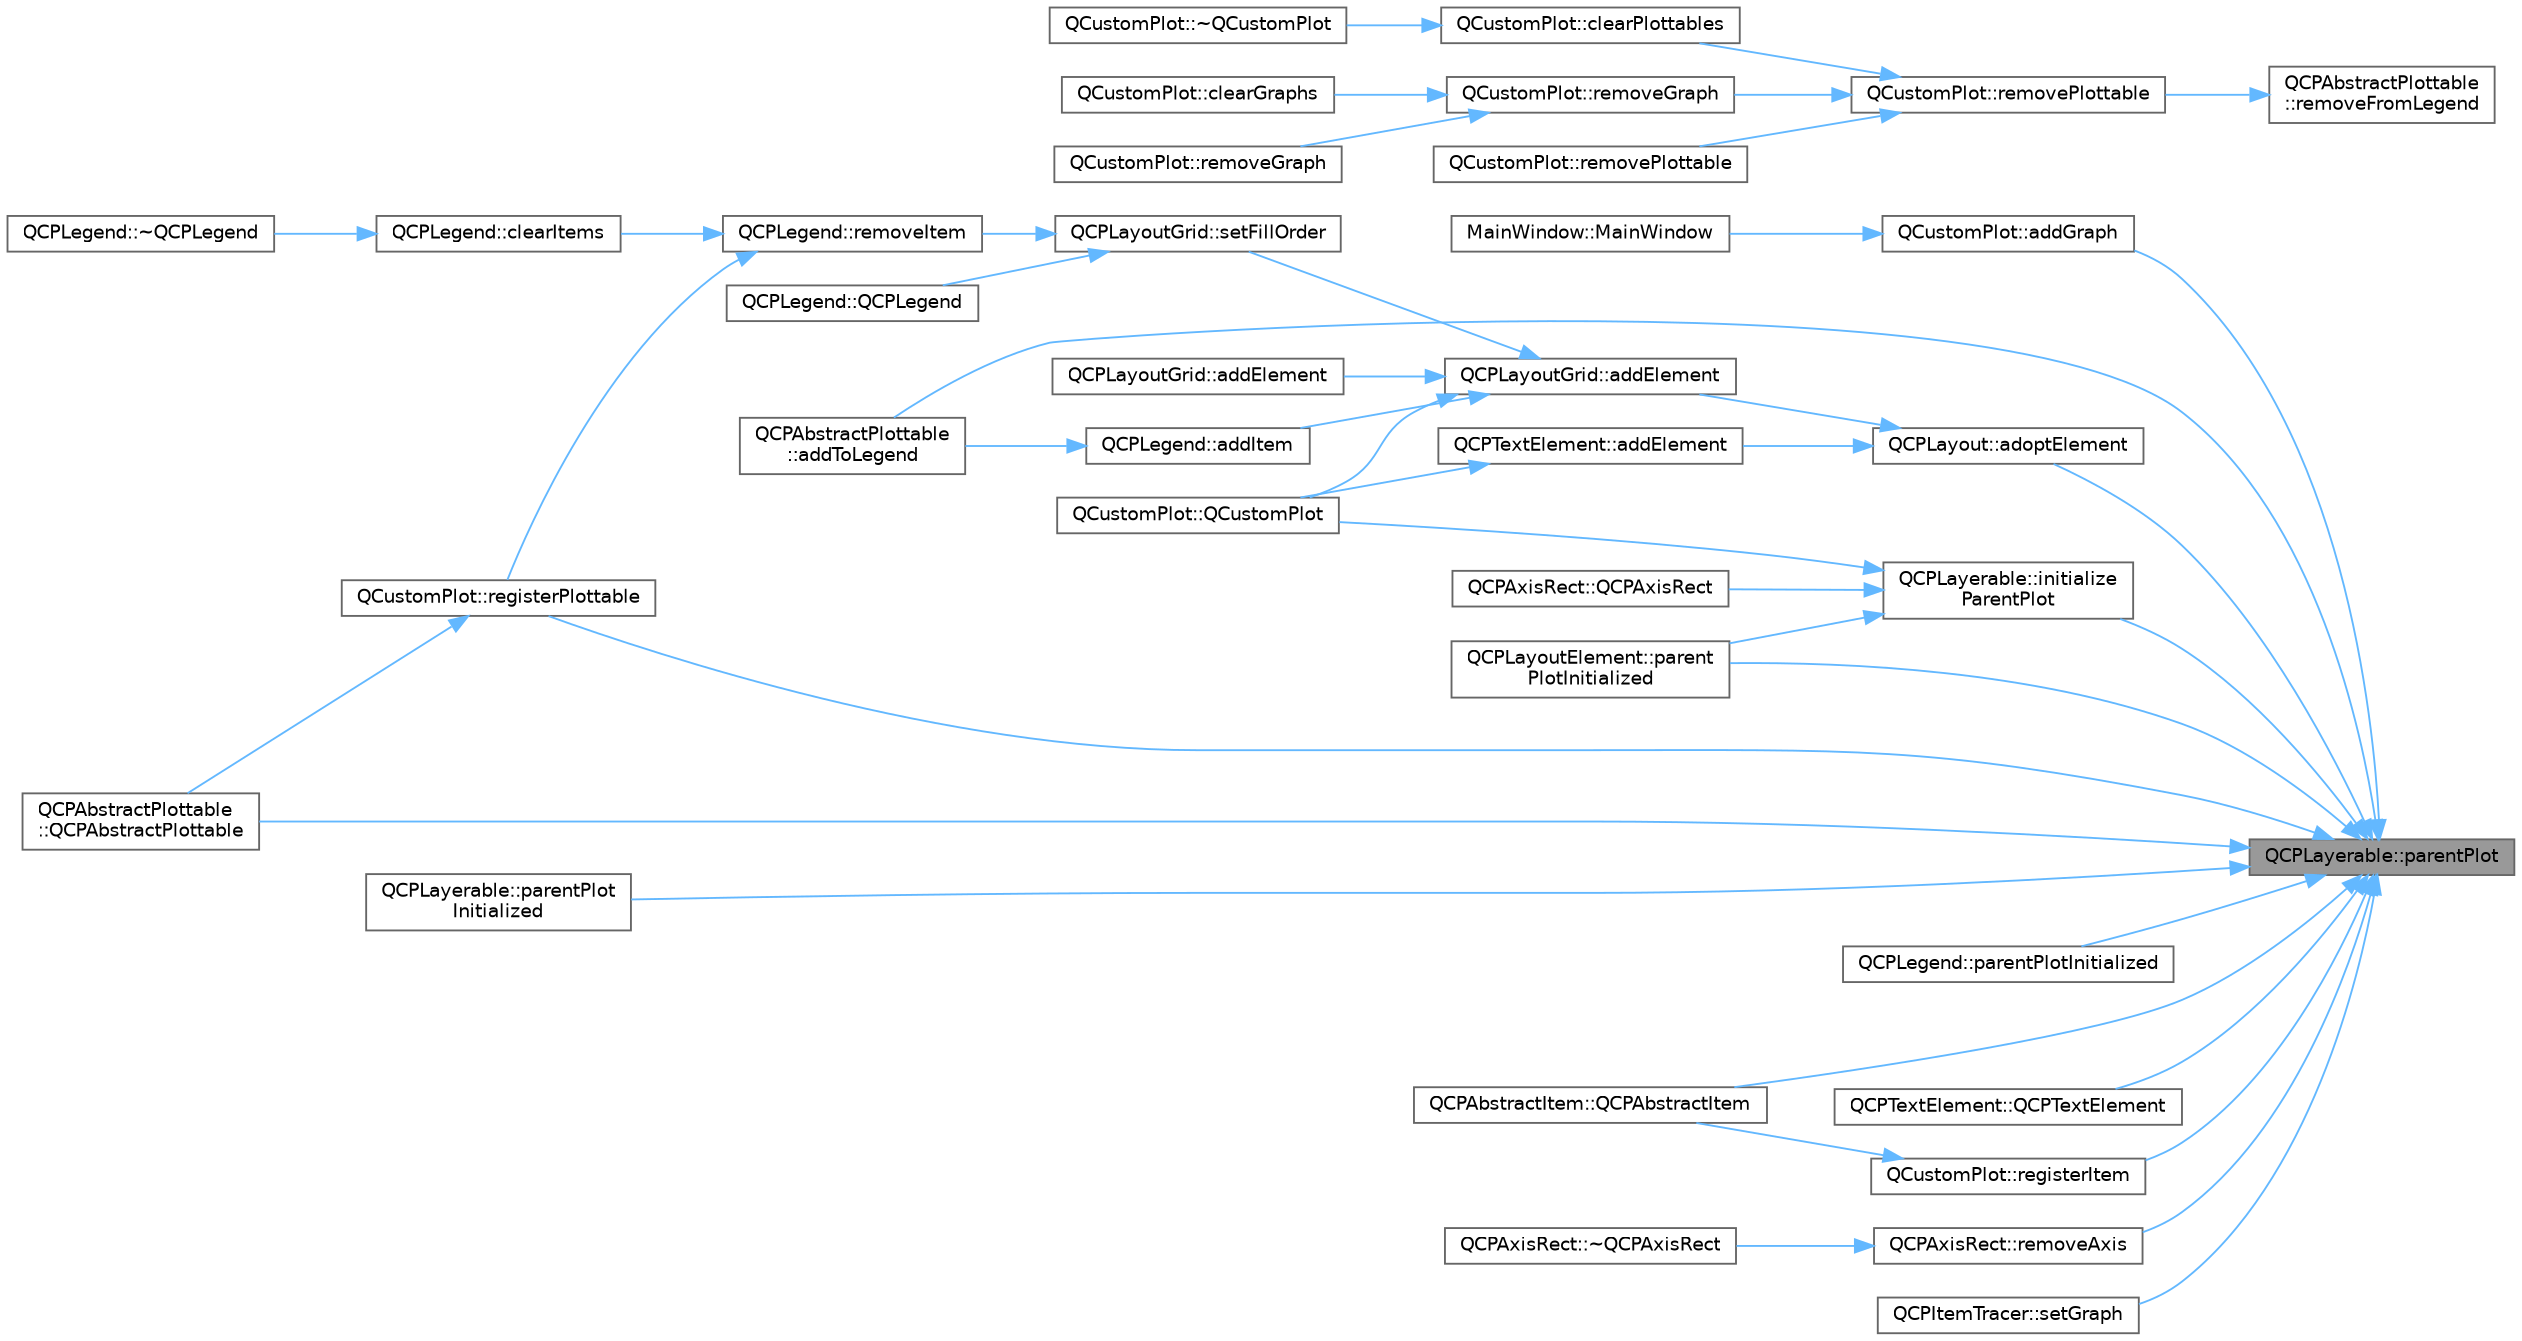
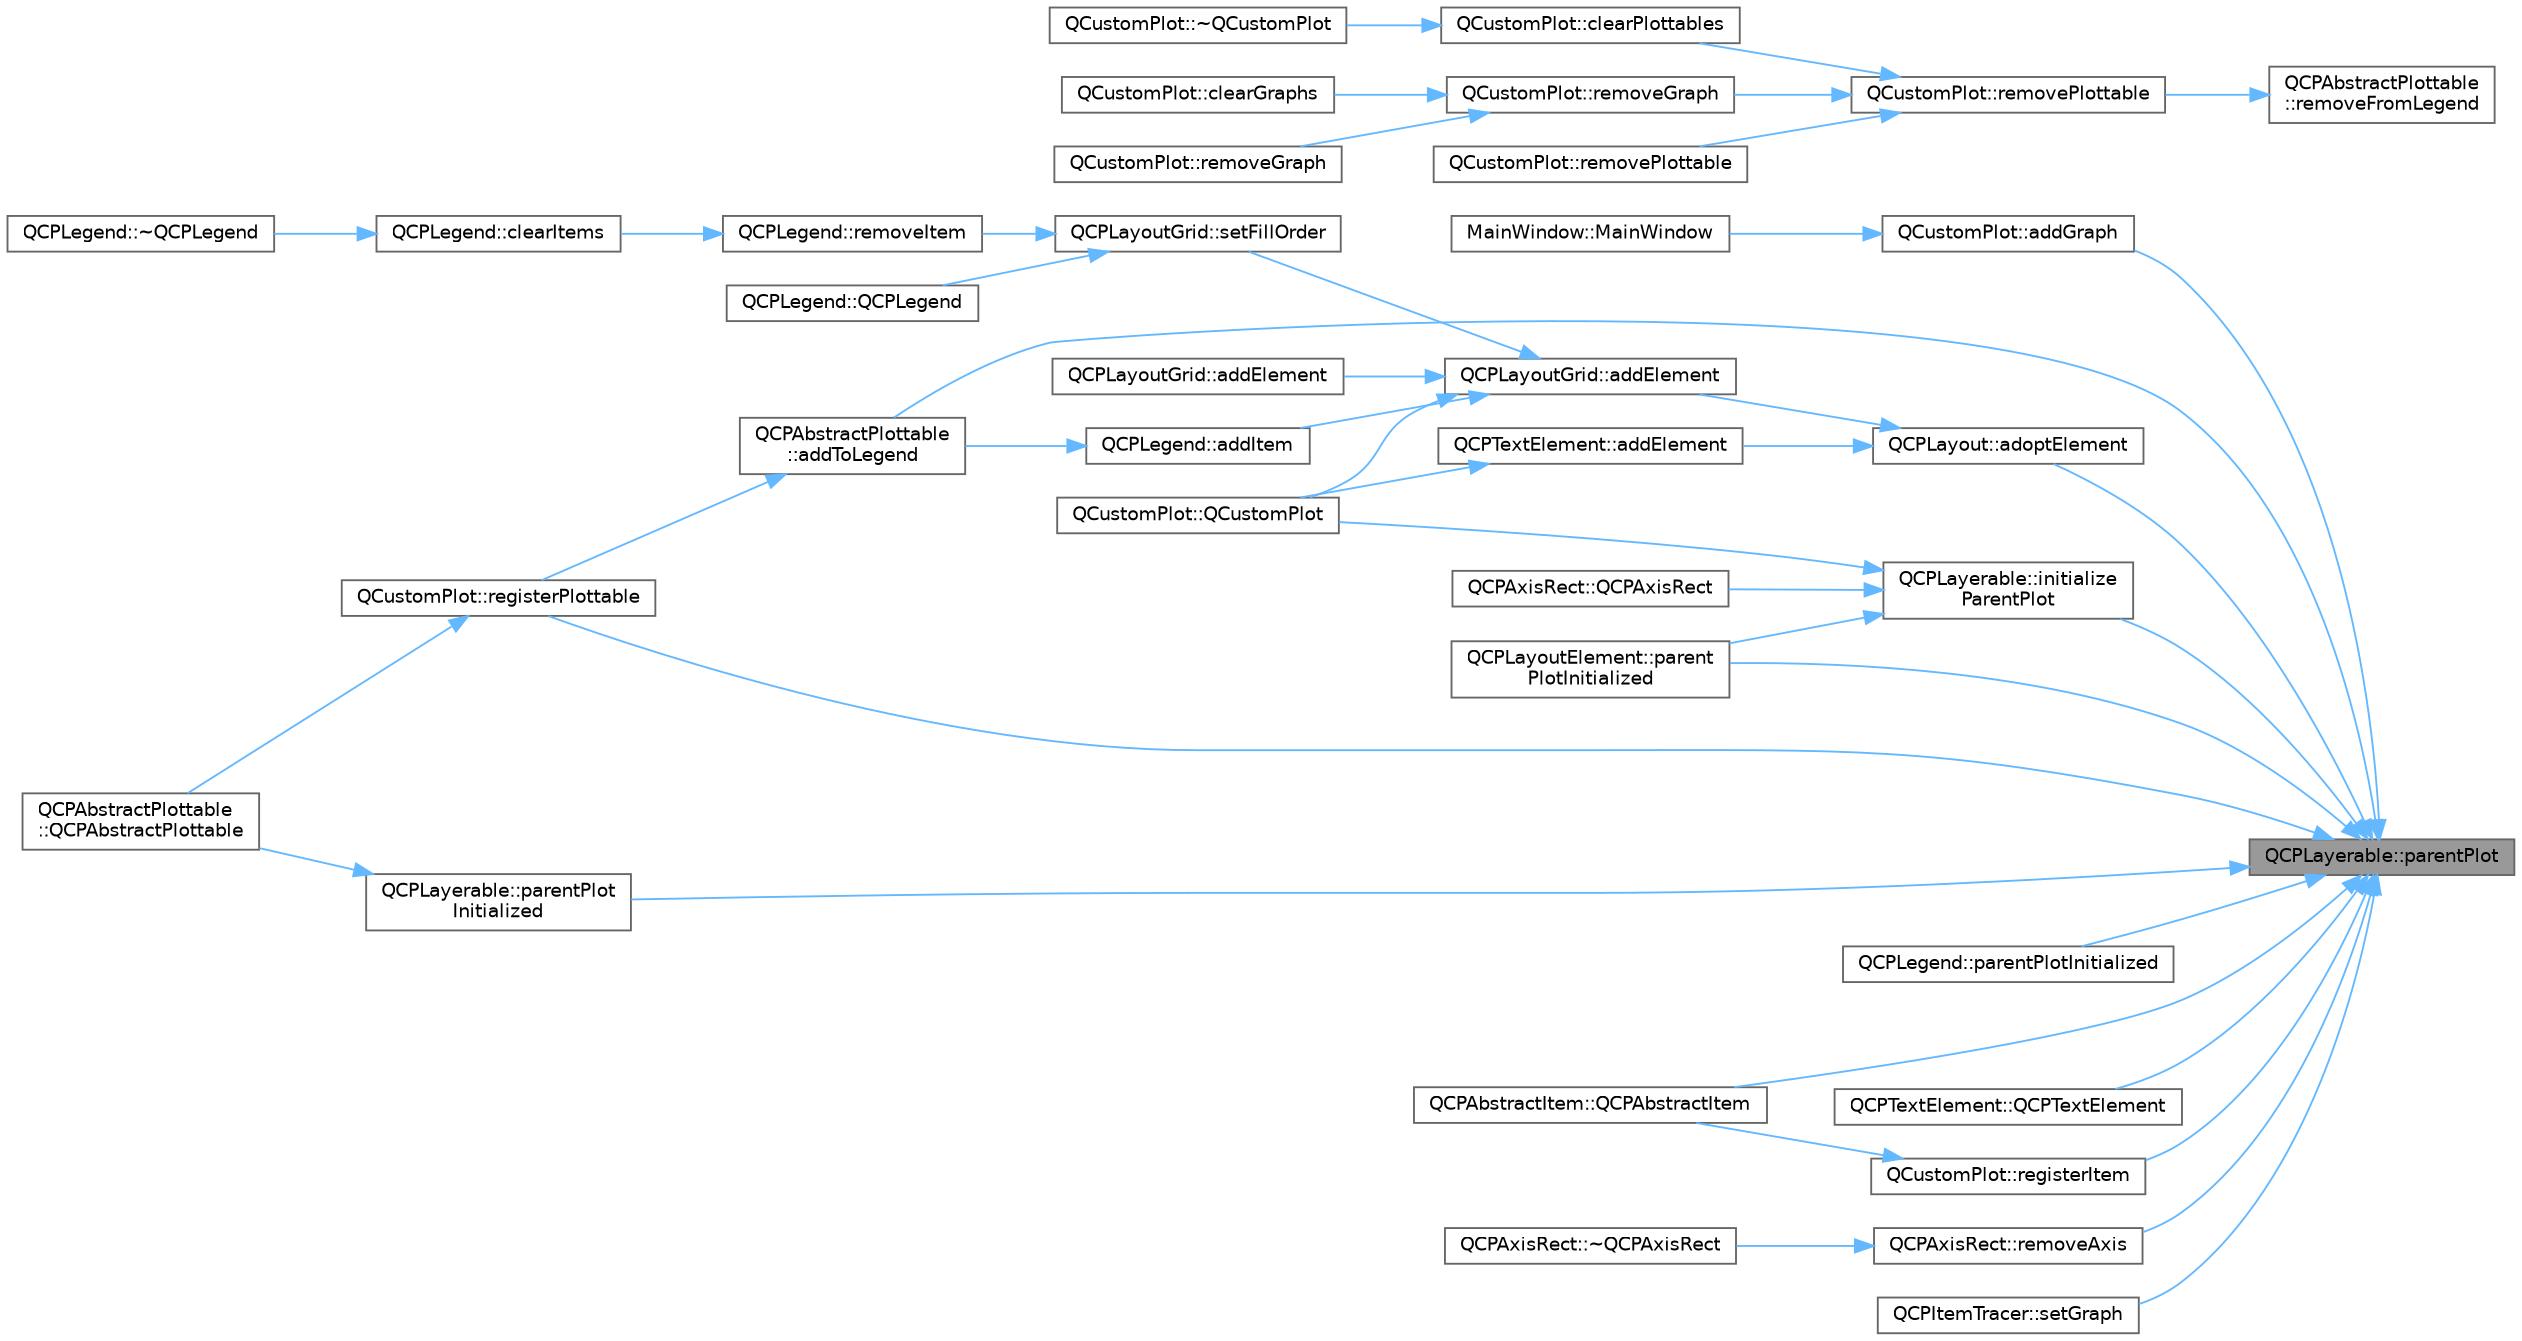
(601, 403) -> (655, 531)
(1245, 822) -> (307, 859)
